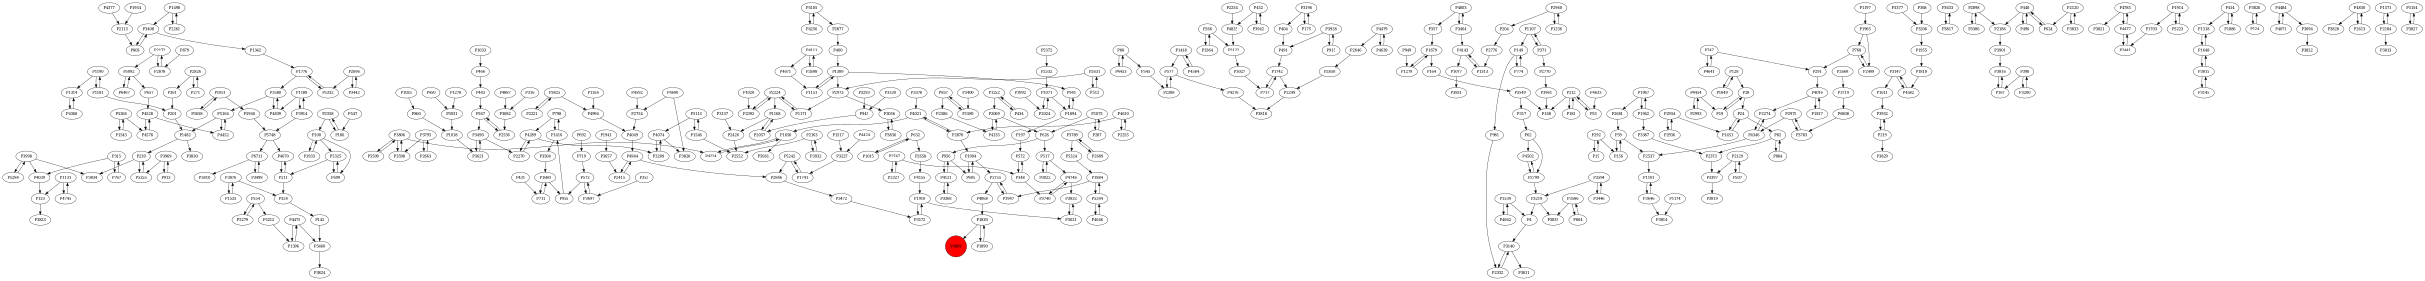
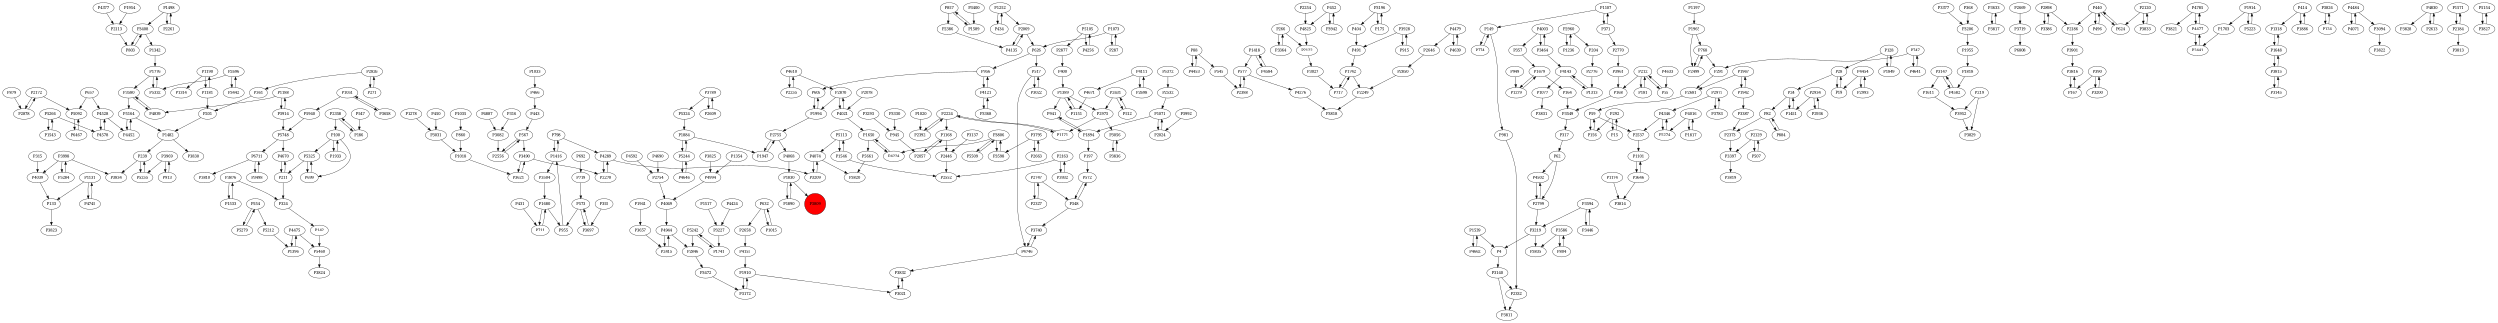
(138, 81) -> (84, 102)
(1817, 81) -> (1706, 81)
(1532, 103) -> (1595, 103)
(72, 114) -> none
(532, 114) -> none
(678, 122) -> (862, 166)
(1880, 123) -> (1965, 123)
(1824, 124) -> none
(733, 135) -> (946, 156)
(117, 178) -> none
(1505, 261) -> (1512, 303)
